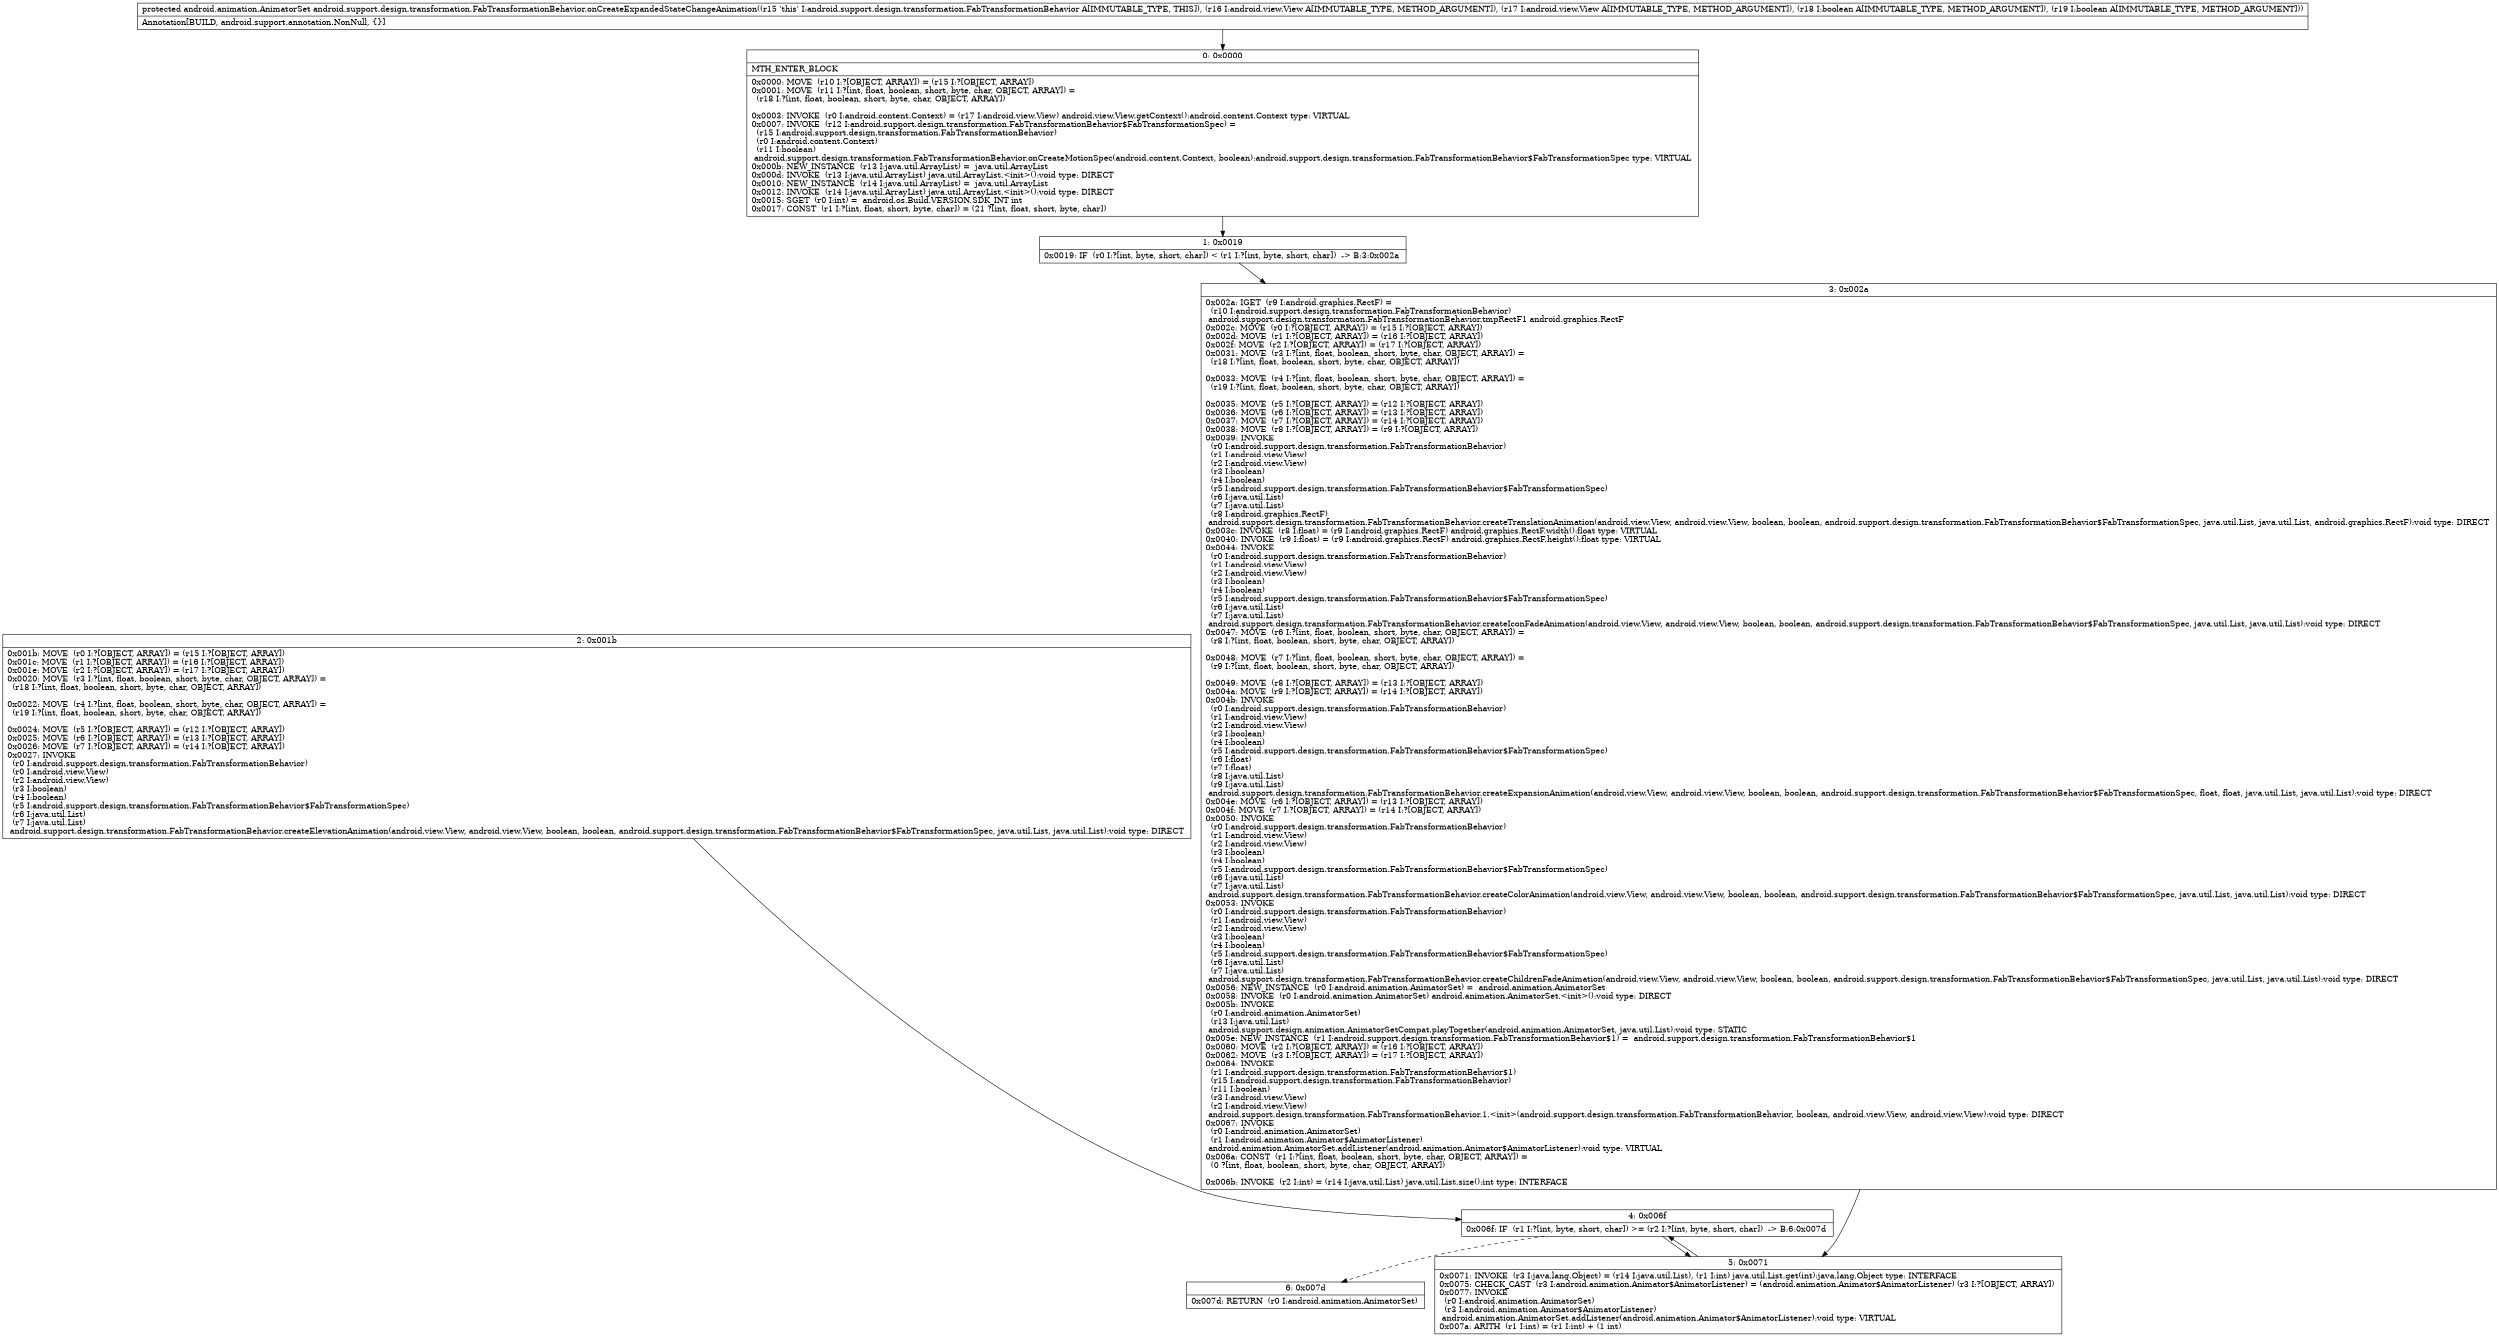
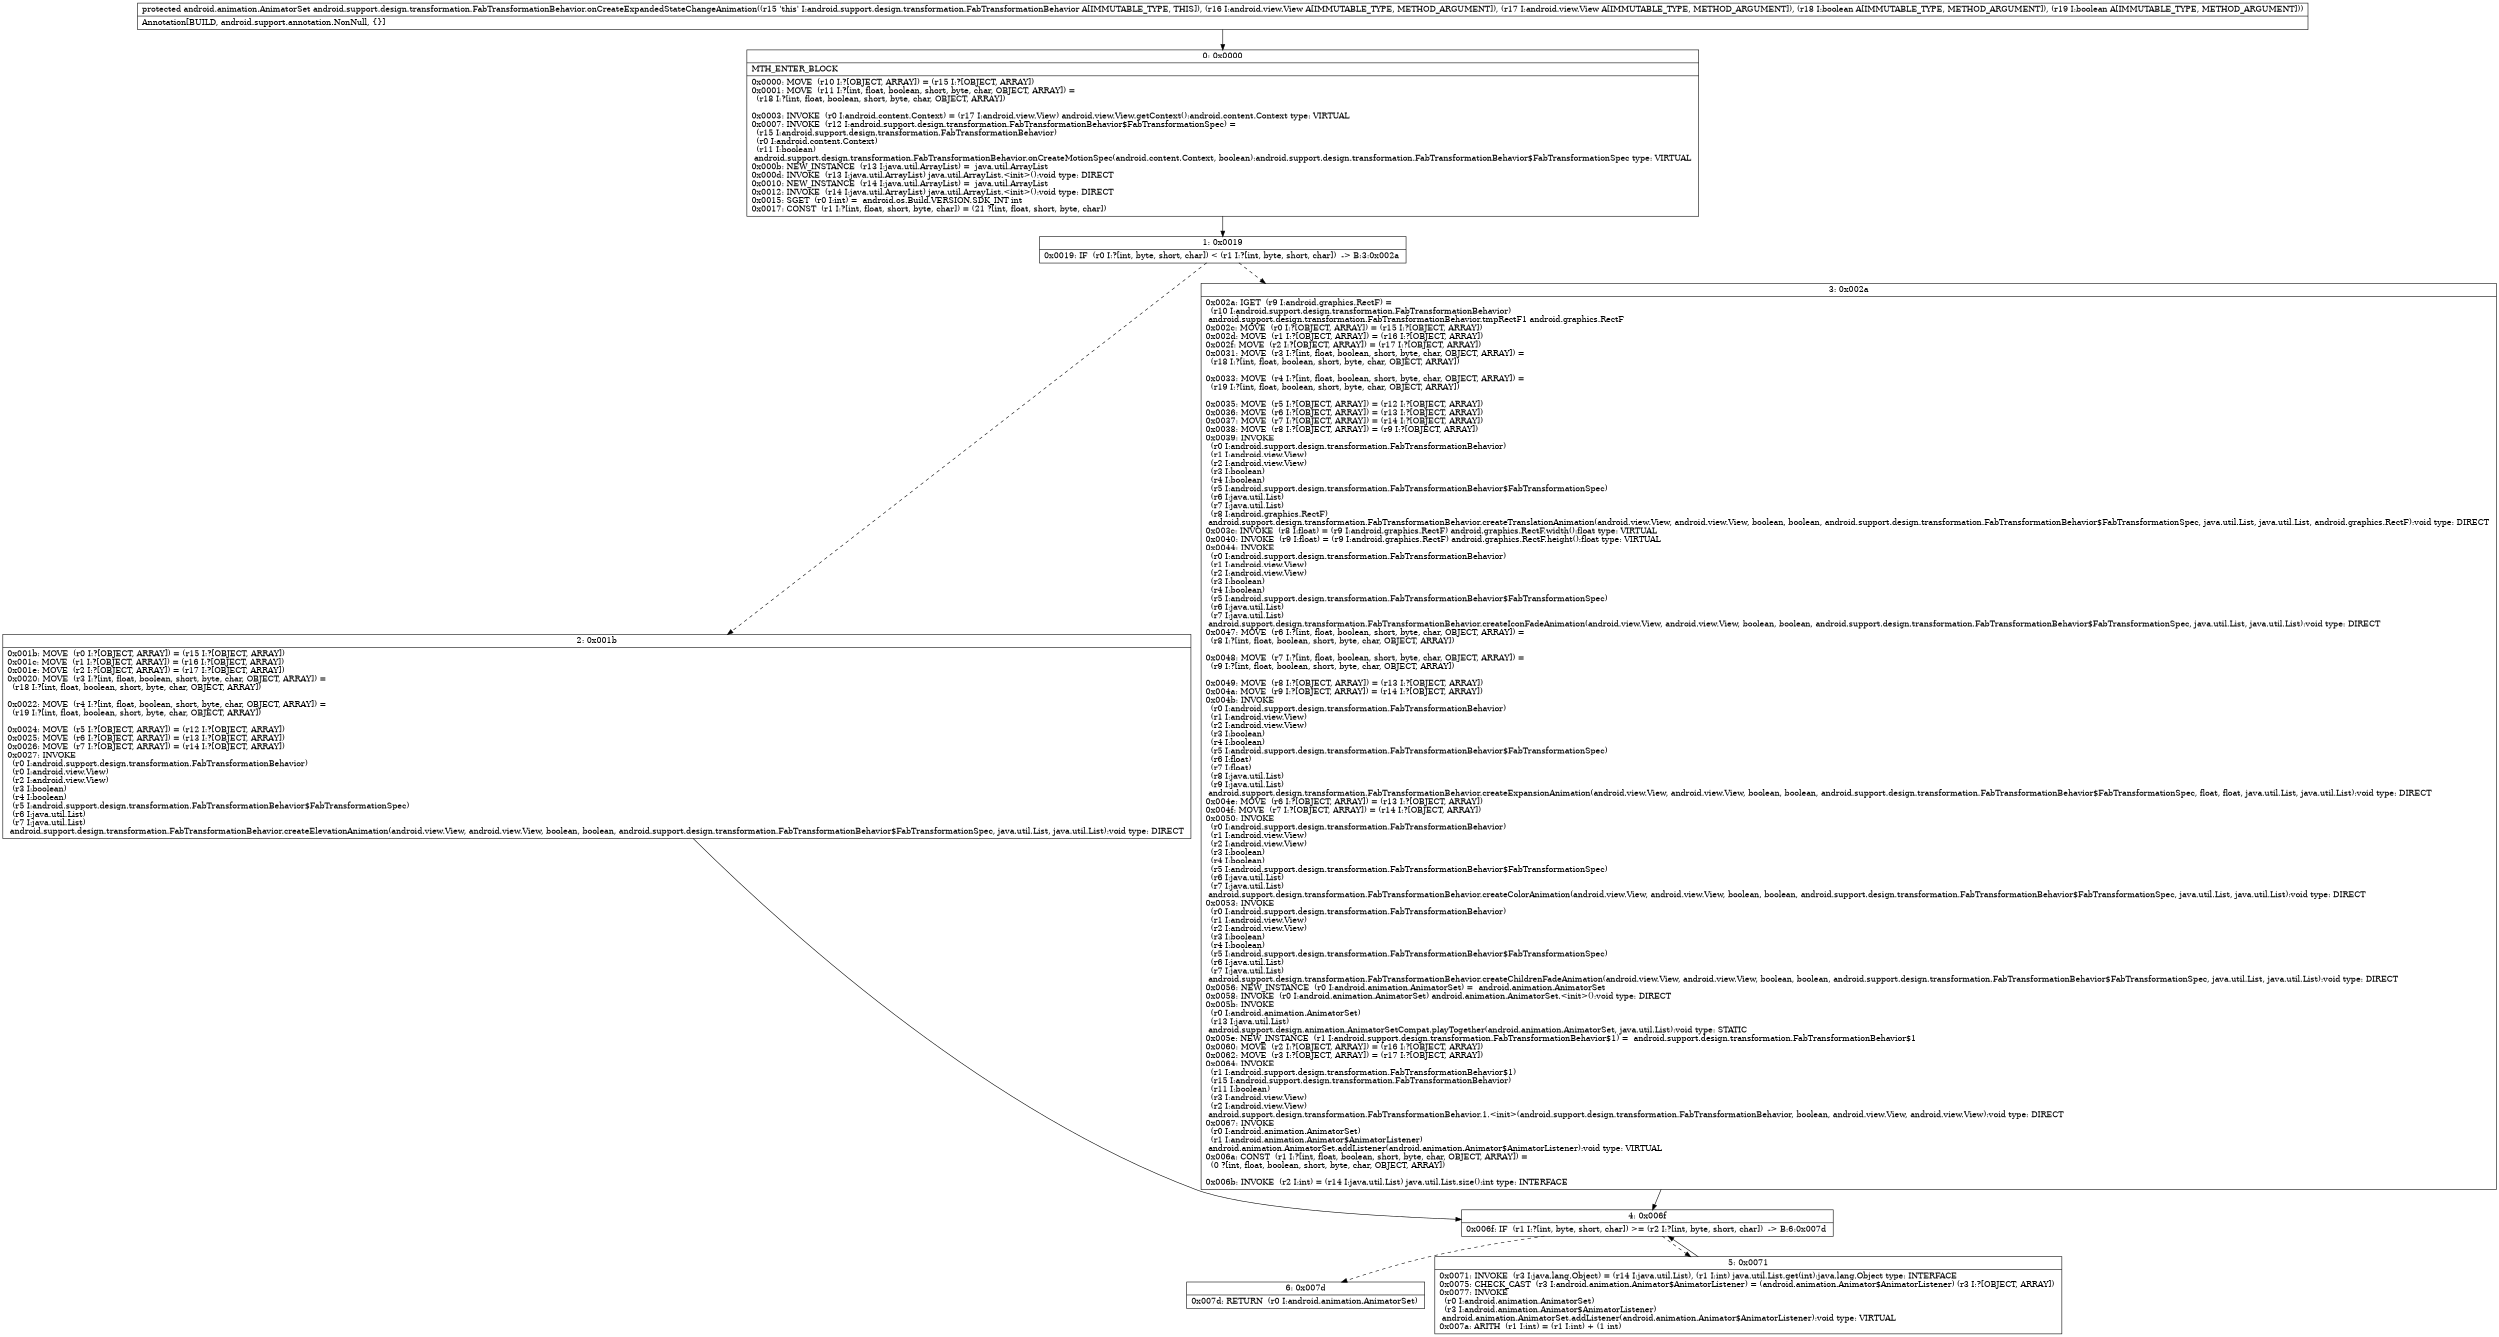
(1250, 271) -> (1250, 271)
none -> (969, 447)
(1846, 1223) -> (1658, 1197)
(1674, 1245) -> (1674, 1245)
